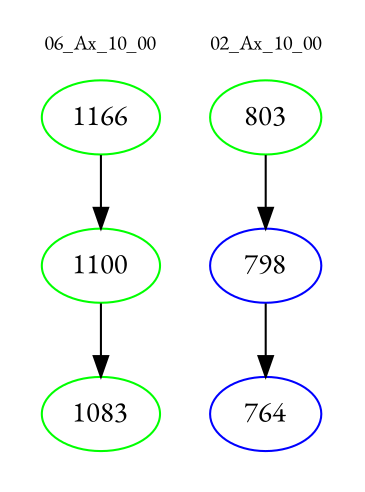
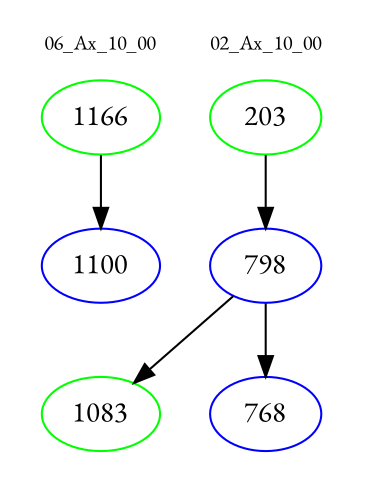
(266, 117) -> (266, 117)
(101, 266) -> (101, 266)
(101, 330) -> (206, 320)
(266, 414) -> (266, 414)
